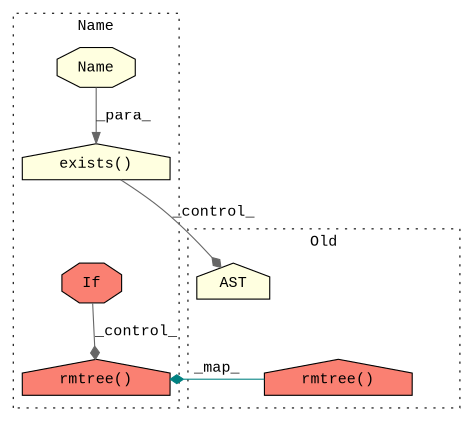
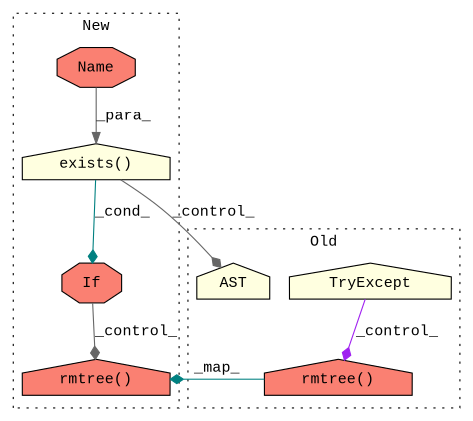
(96, 26) -> (96, 26)
(96, 67) -> (96, 67)
none -> (94, 215)
none -> (370, 283)
